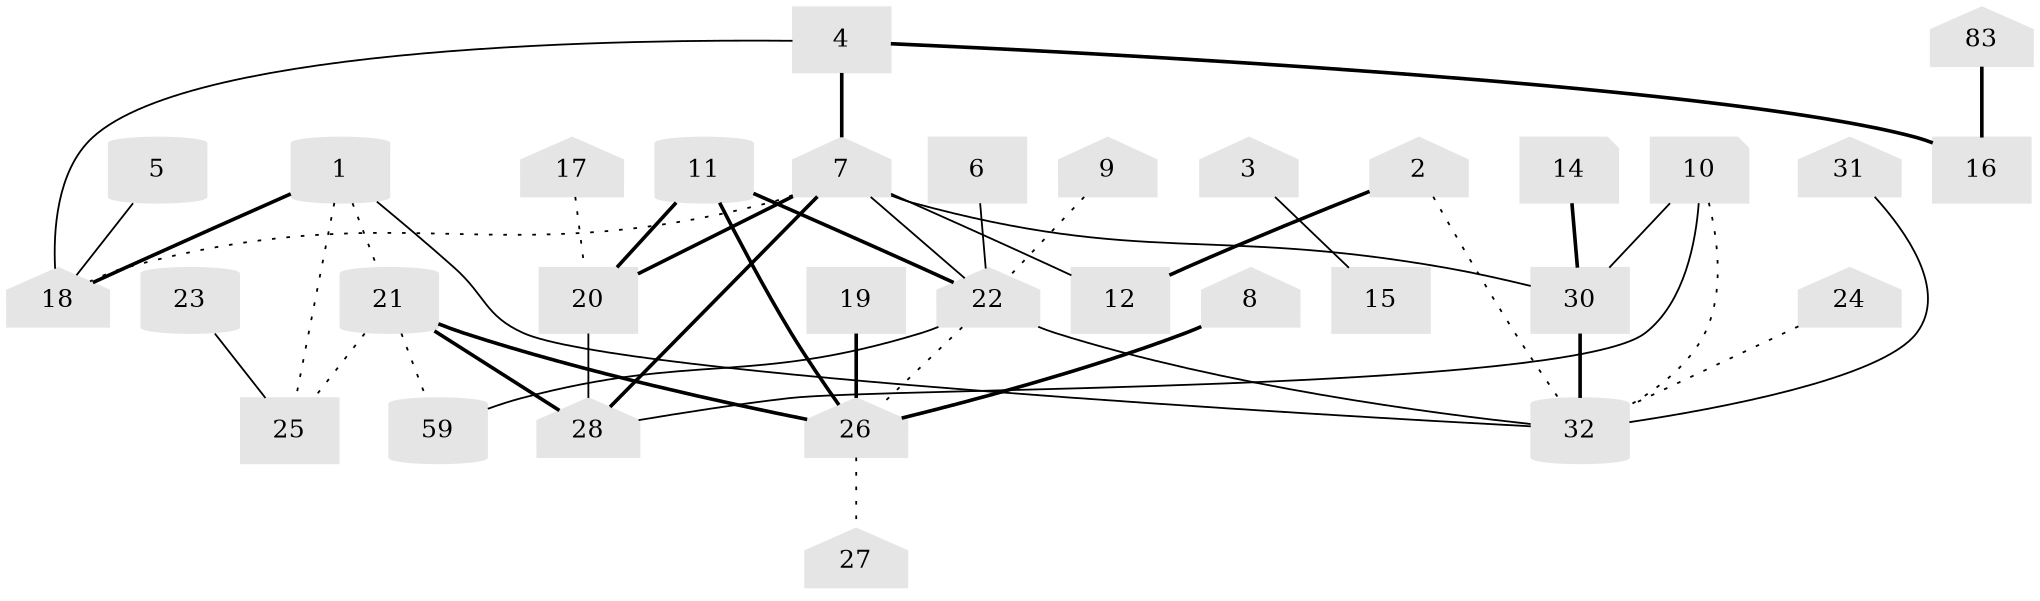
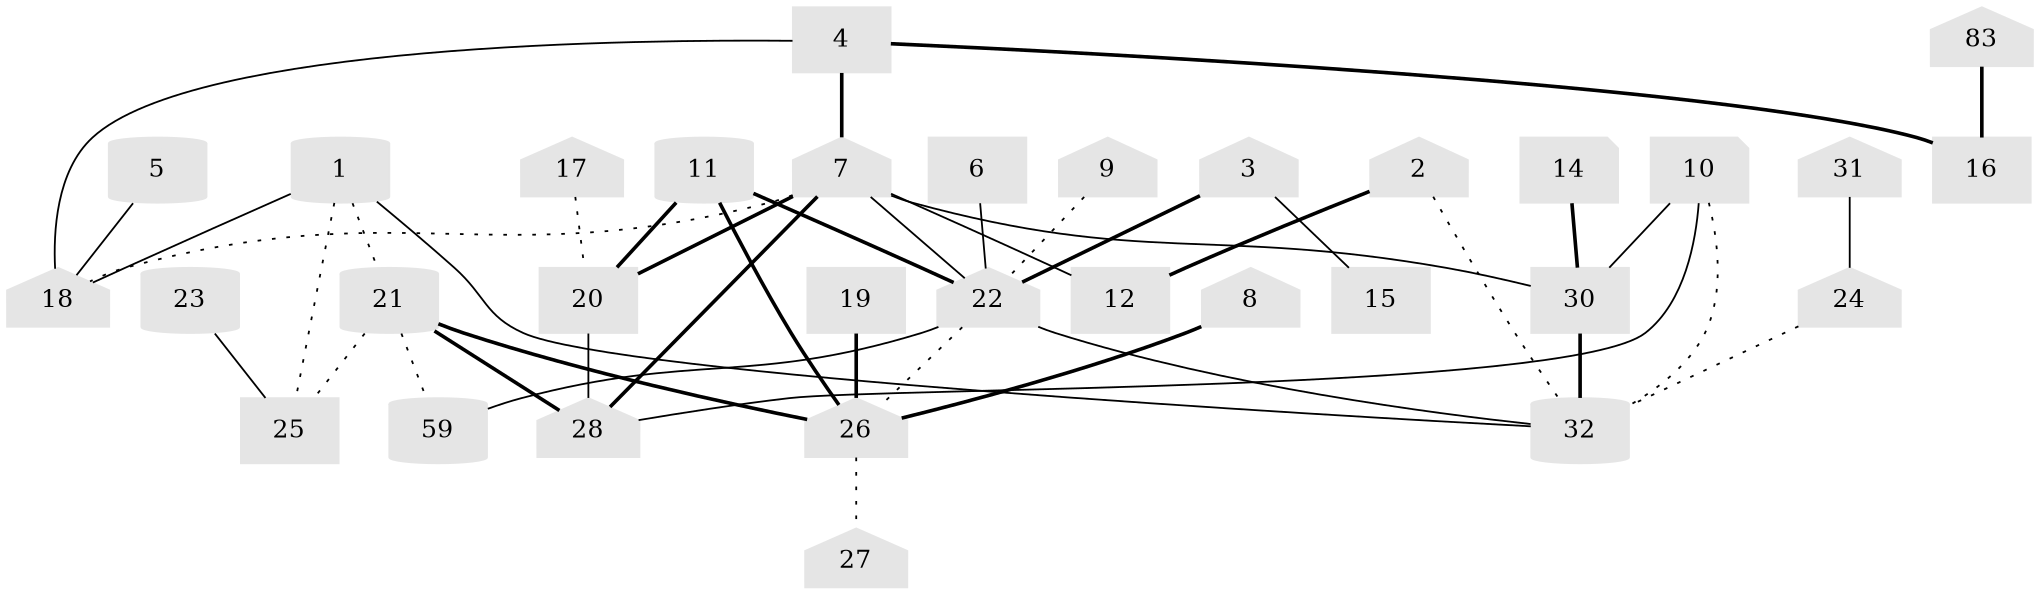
none -> (1133, 228)
(192, 238) -> (192, 238)
(1852, 371) -> (1850, 232)
